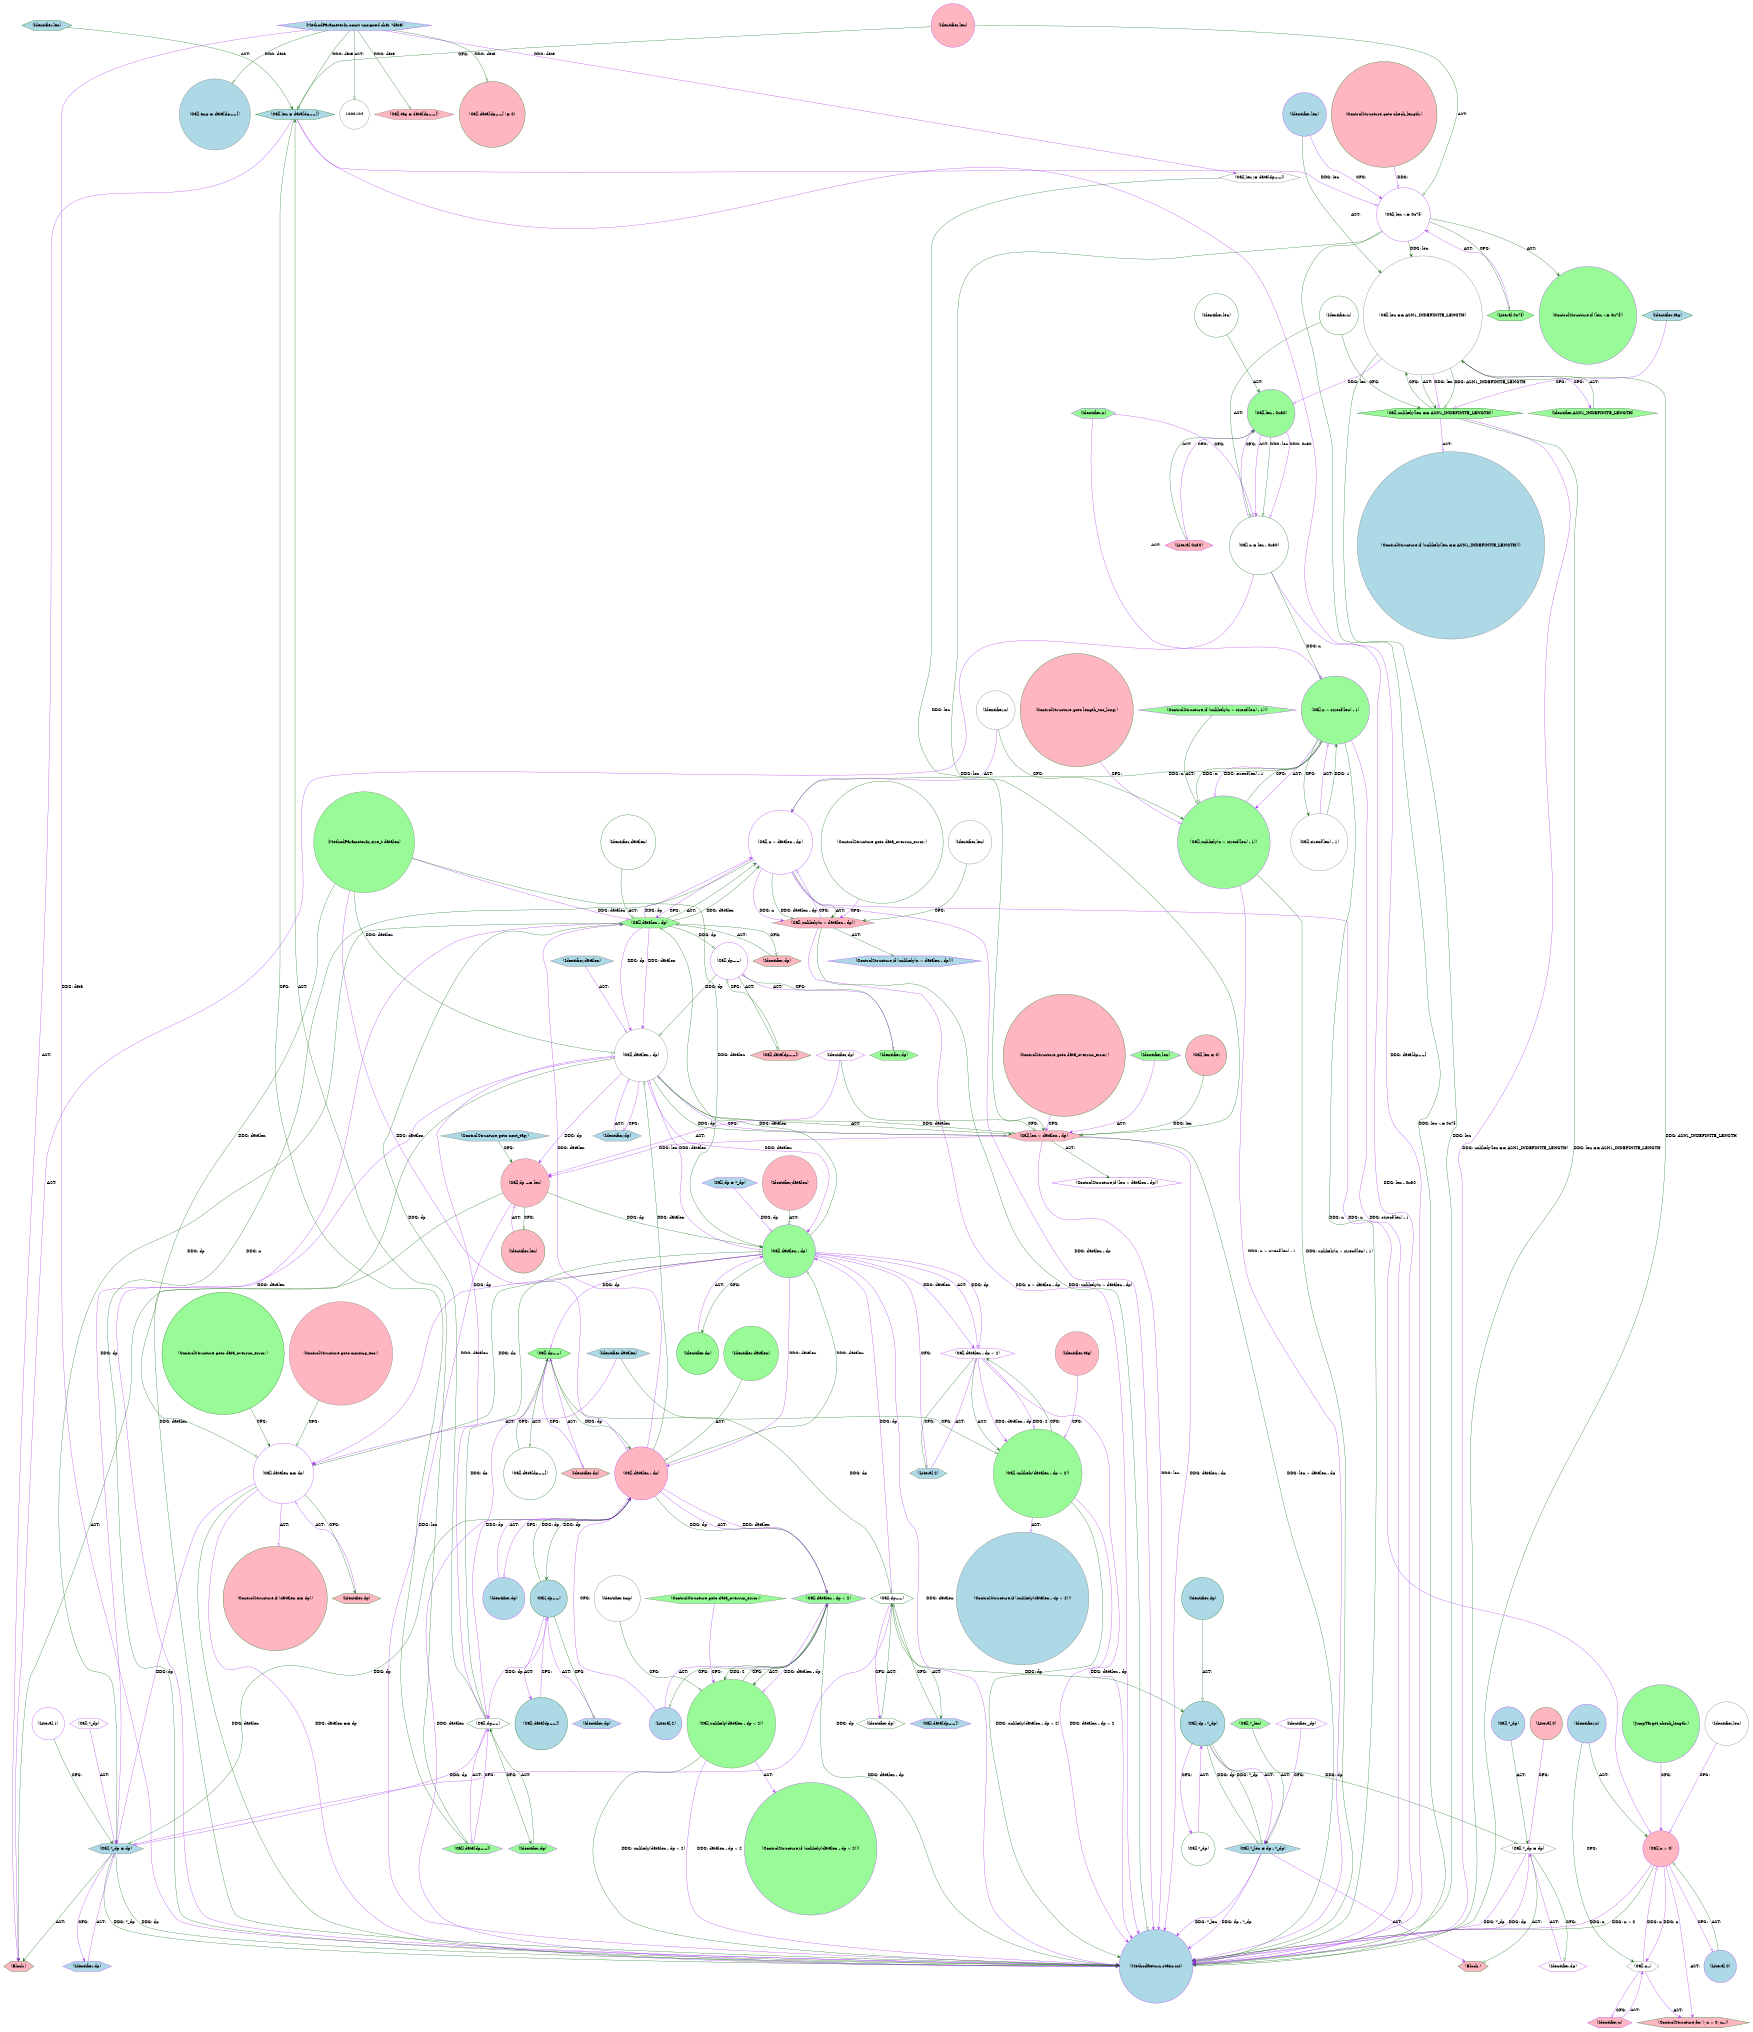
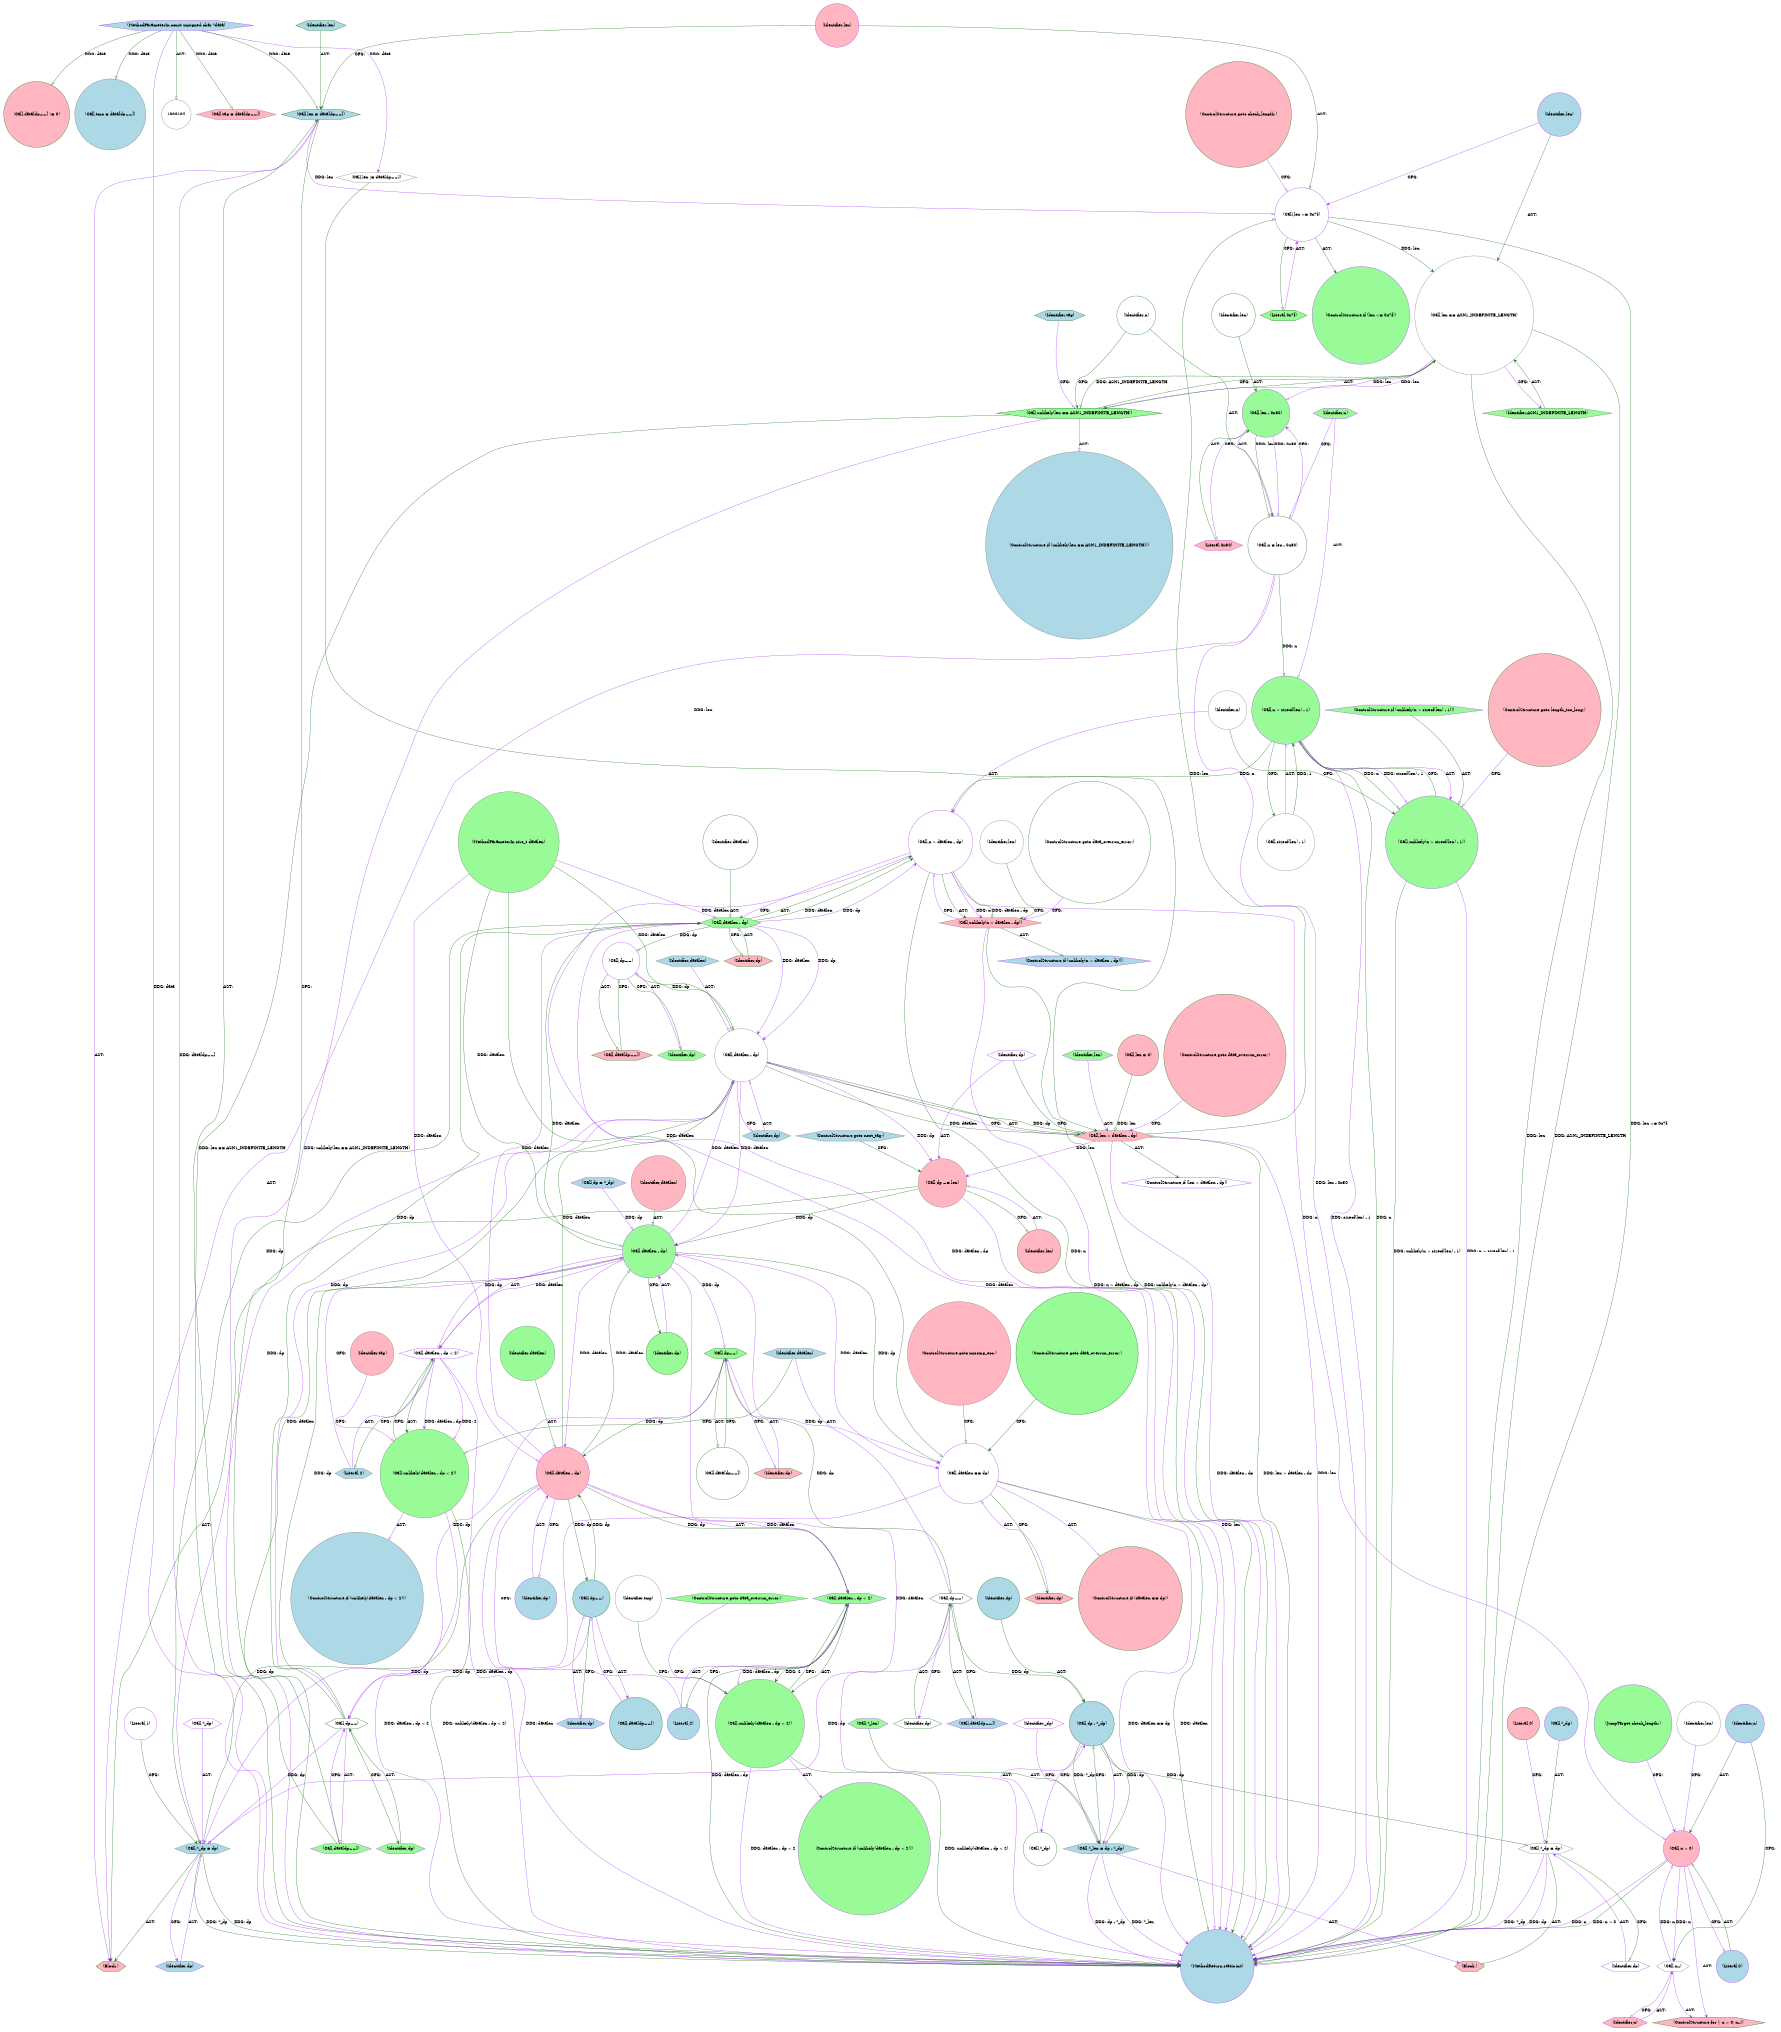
(1403, 178) -> (1287, 178)
(958, 629) -> (1187, 755)
none -> (1097, 1796)
